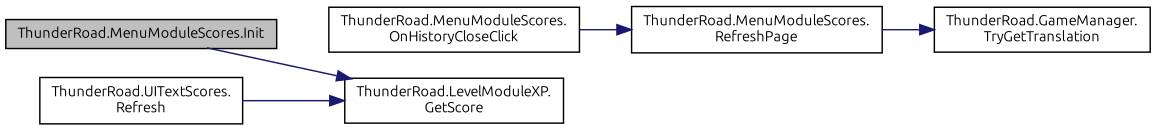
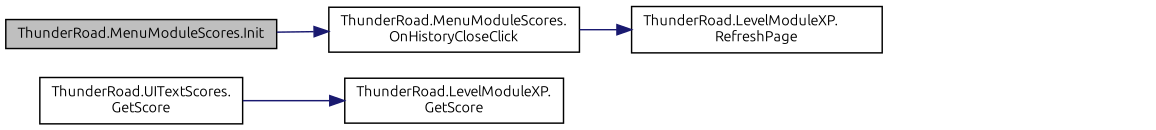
(757, 30) -> (757, 30)
(1042, 30) -> none
(272, 62) -> (295, 32)
(141, 101) -> (141, 101)
